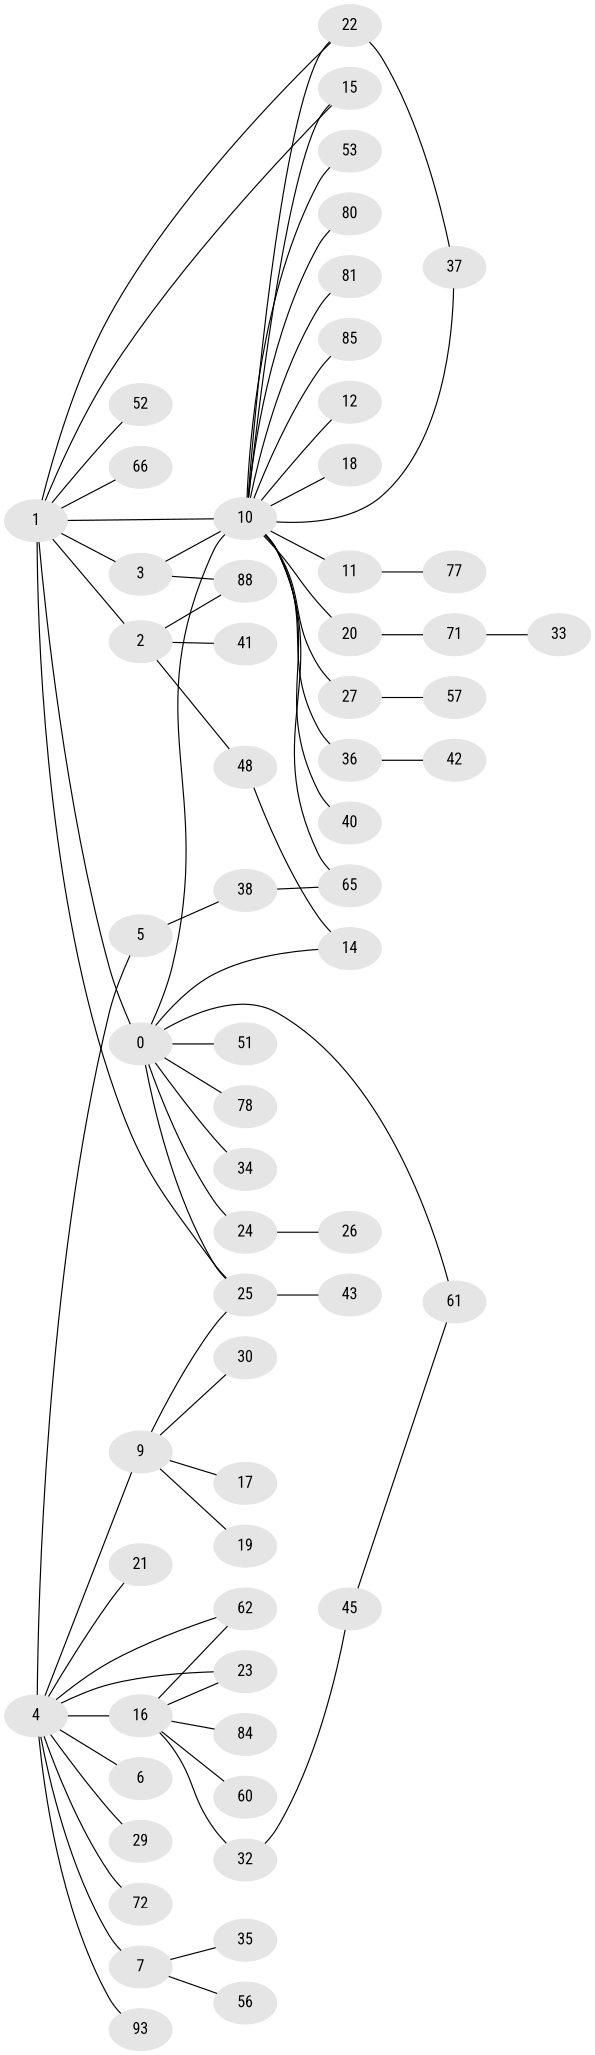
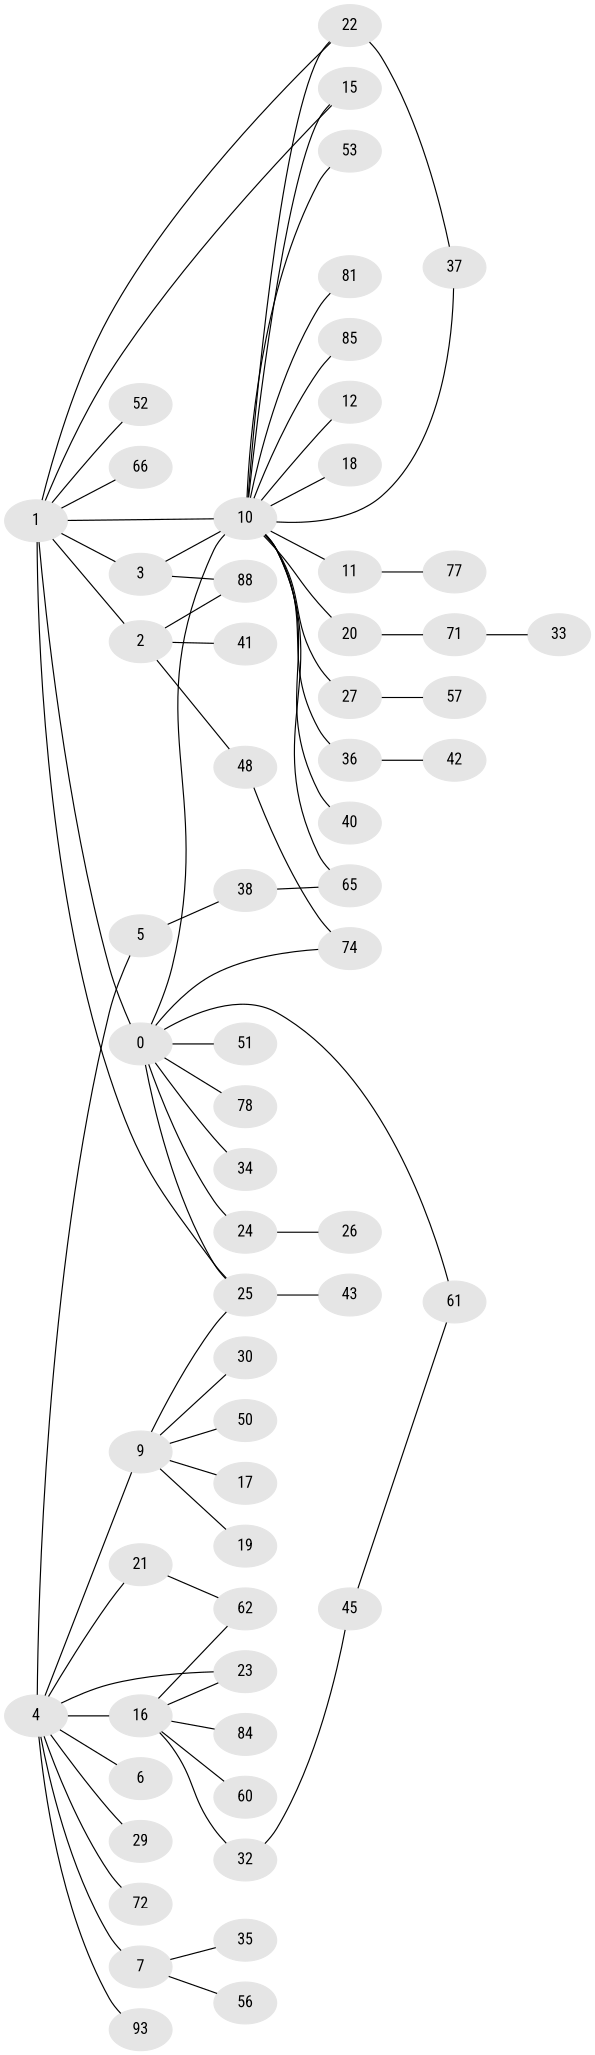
(350, 214) -> none
(350, 949) -> (350, 949)
none -> (245, 1421)
(132, 1651) -> (193, 1587)
